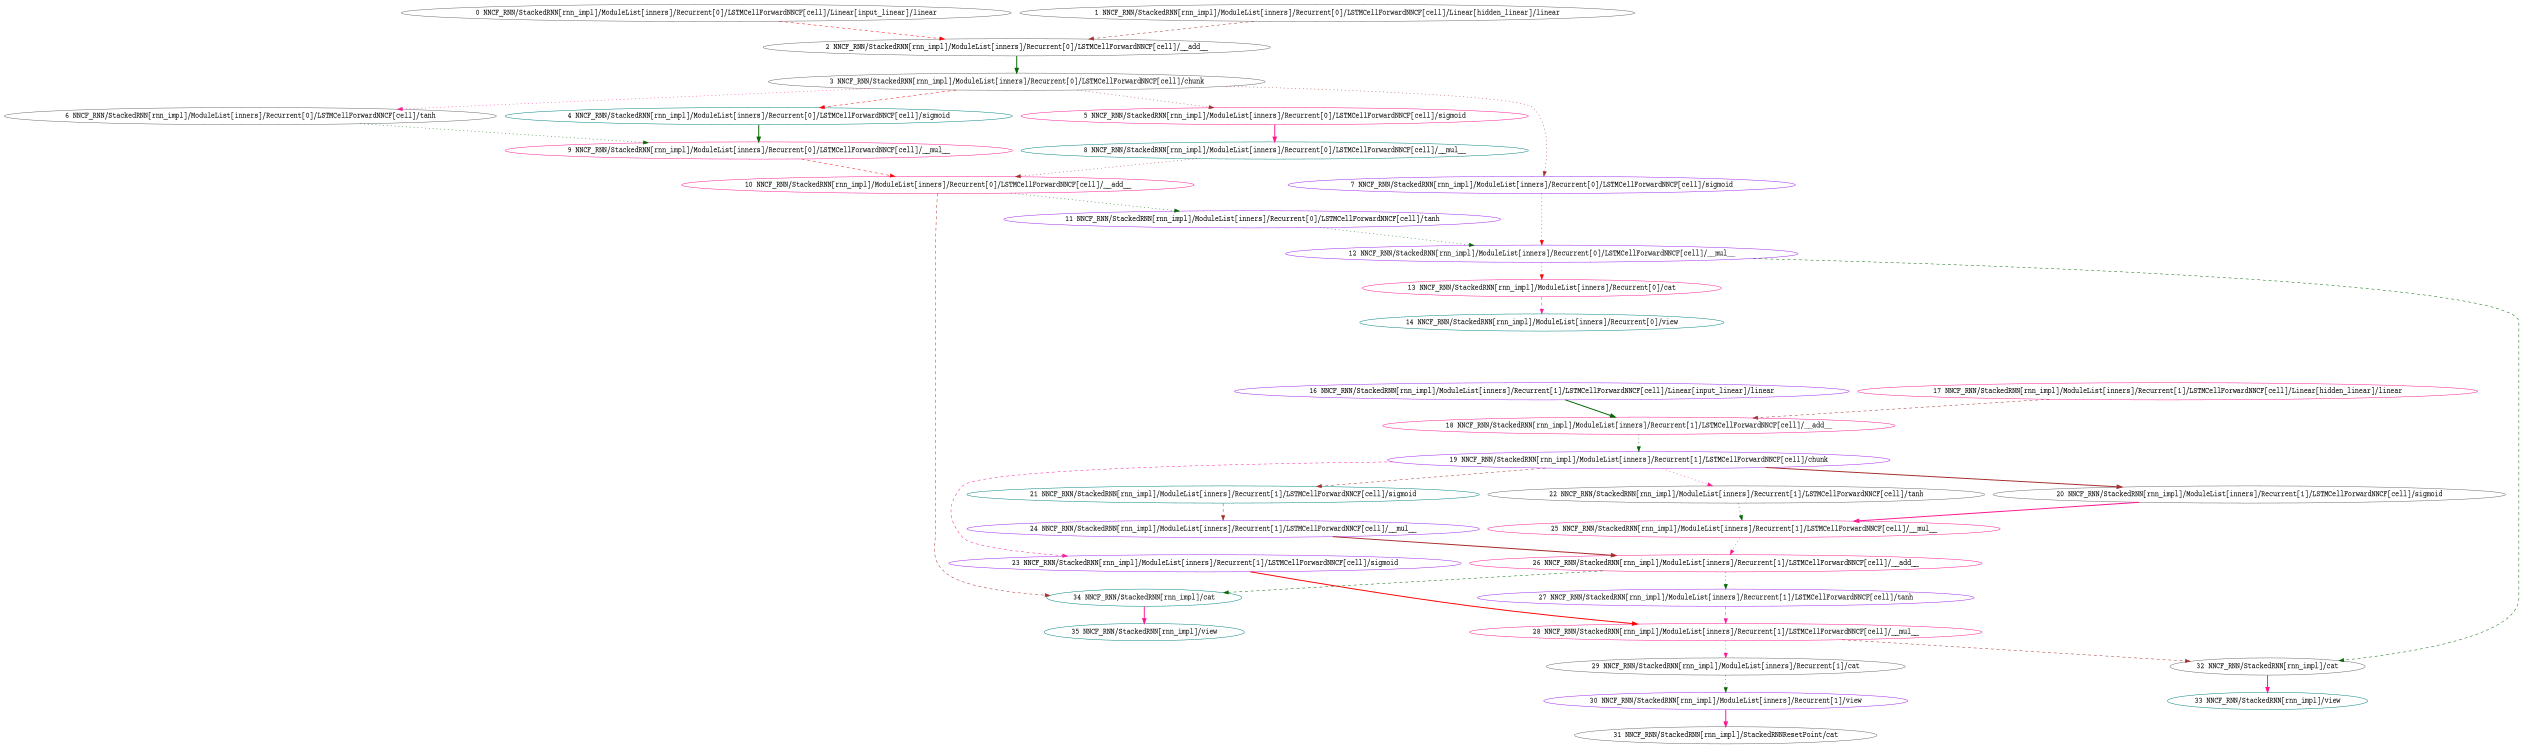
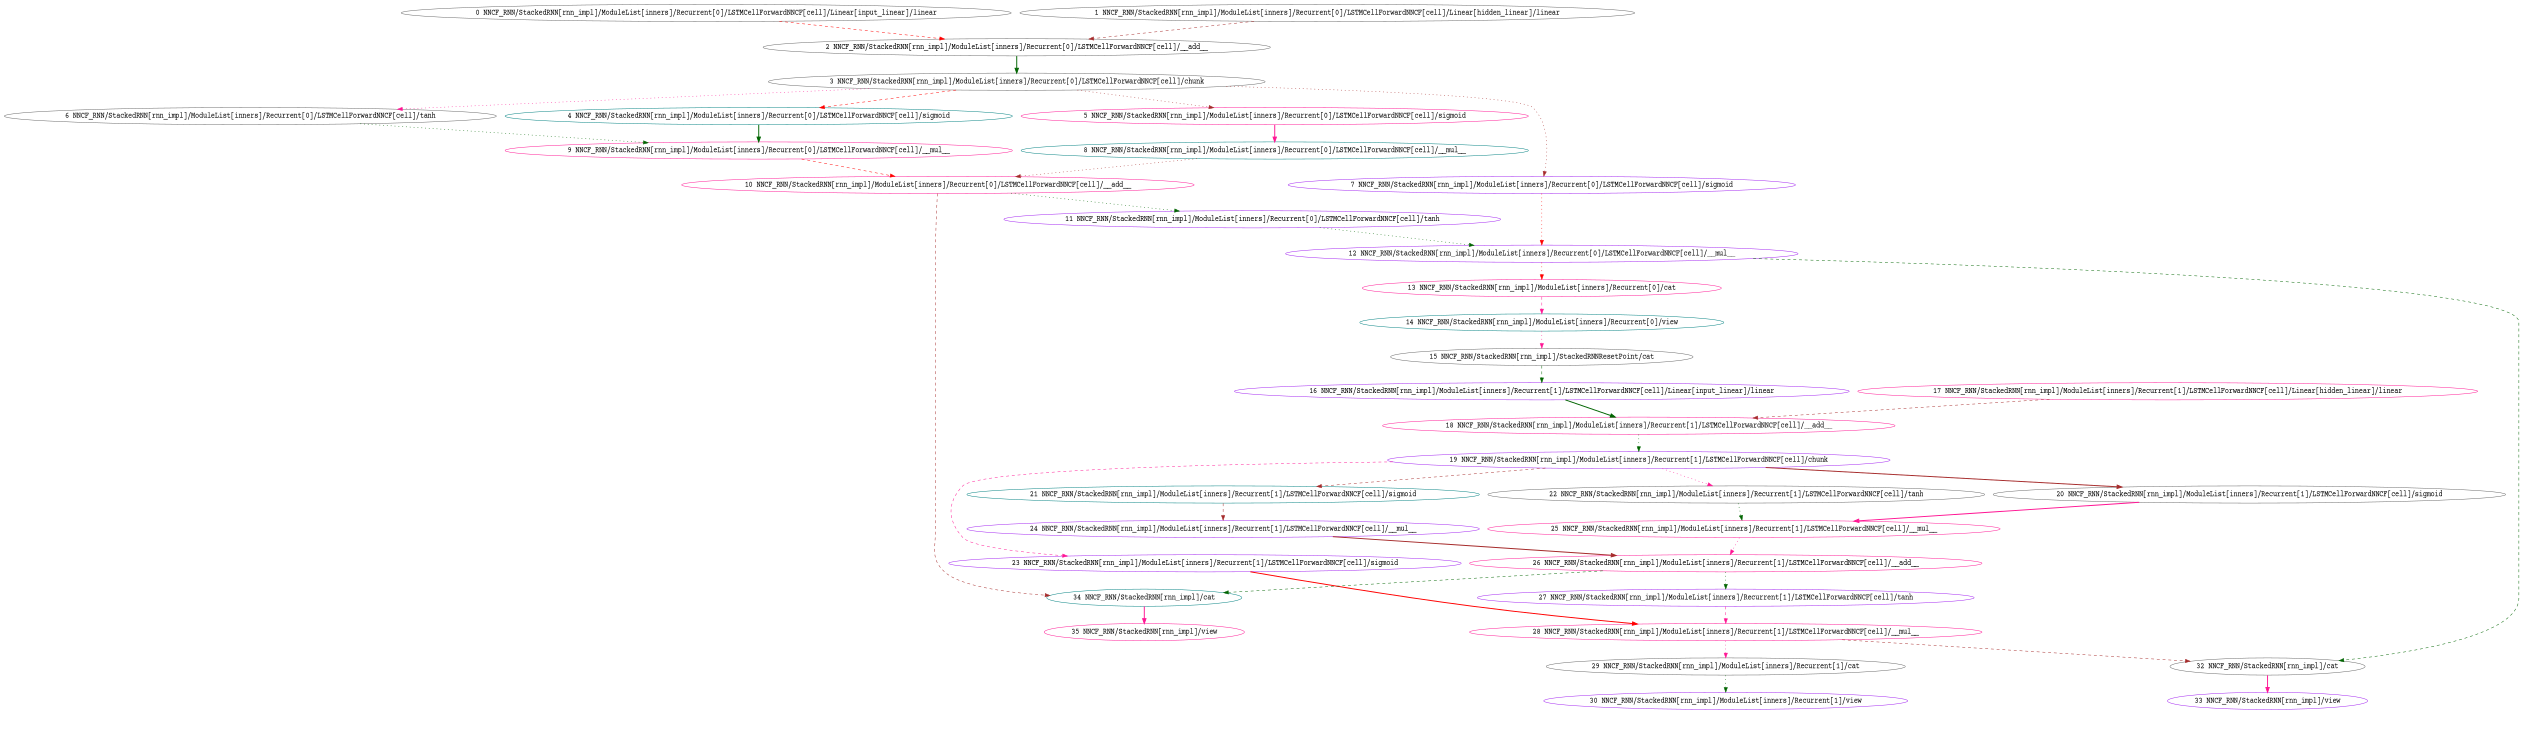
none -> (1542, 357)
(1144, 632) -> (1144, 632)
(2268, 701) -> (2268, 701)
(1726, 735) -> none
